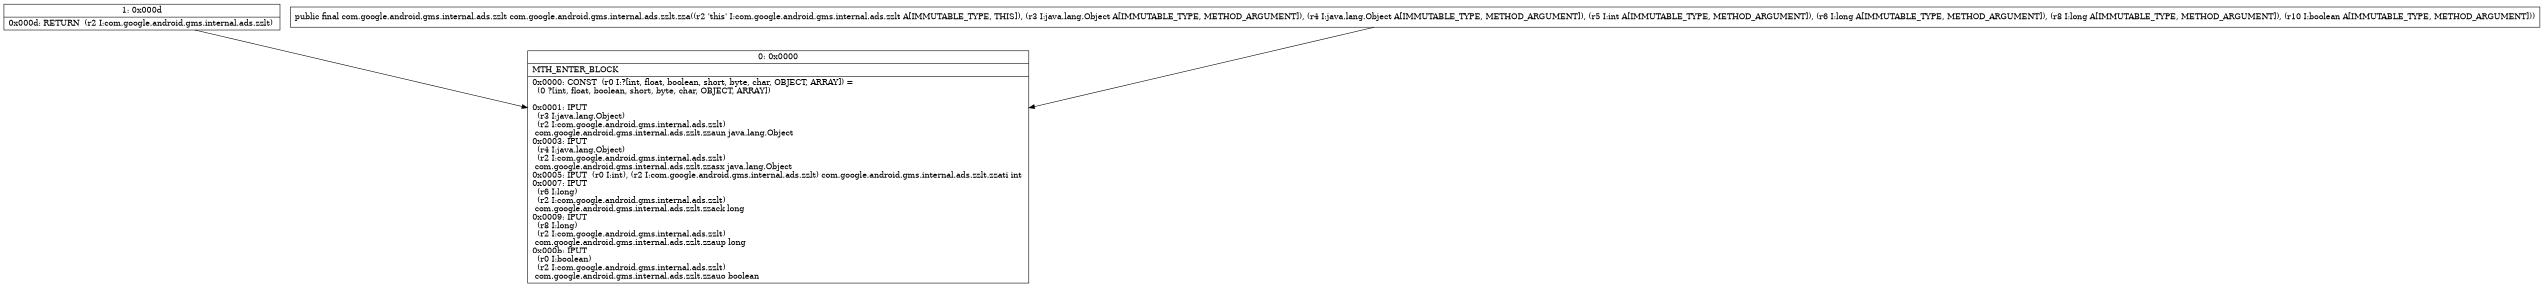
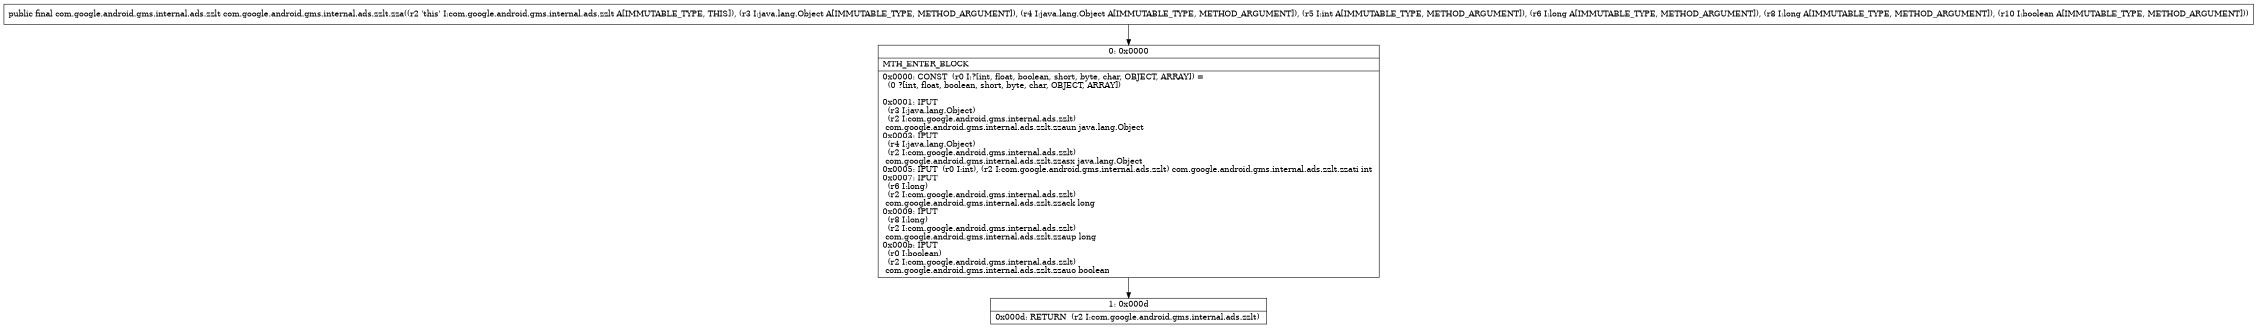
(358, 68) -> (1129, 285)
